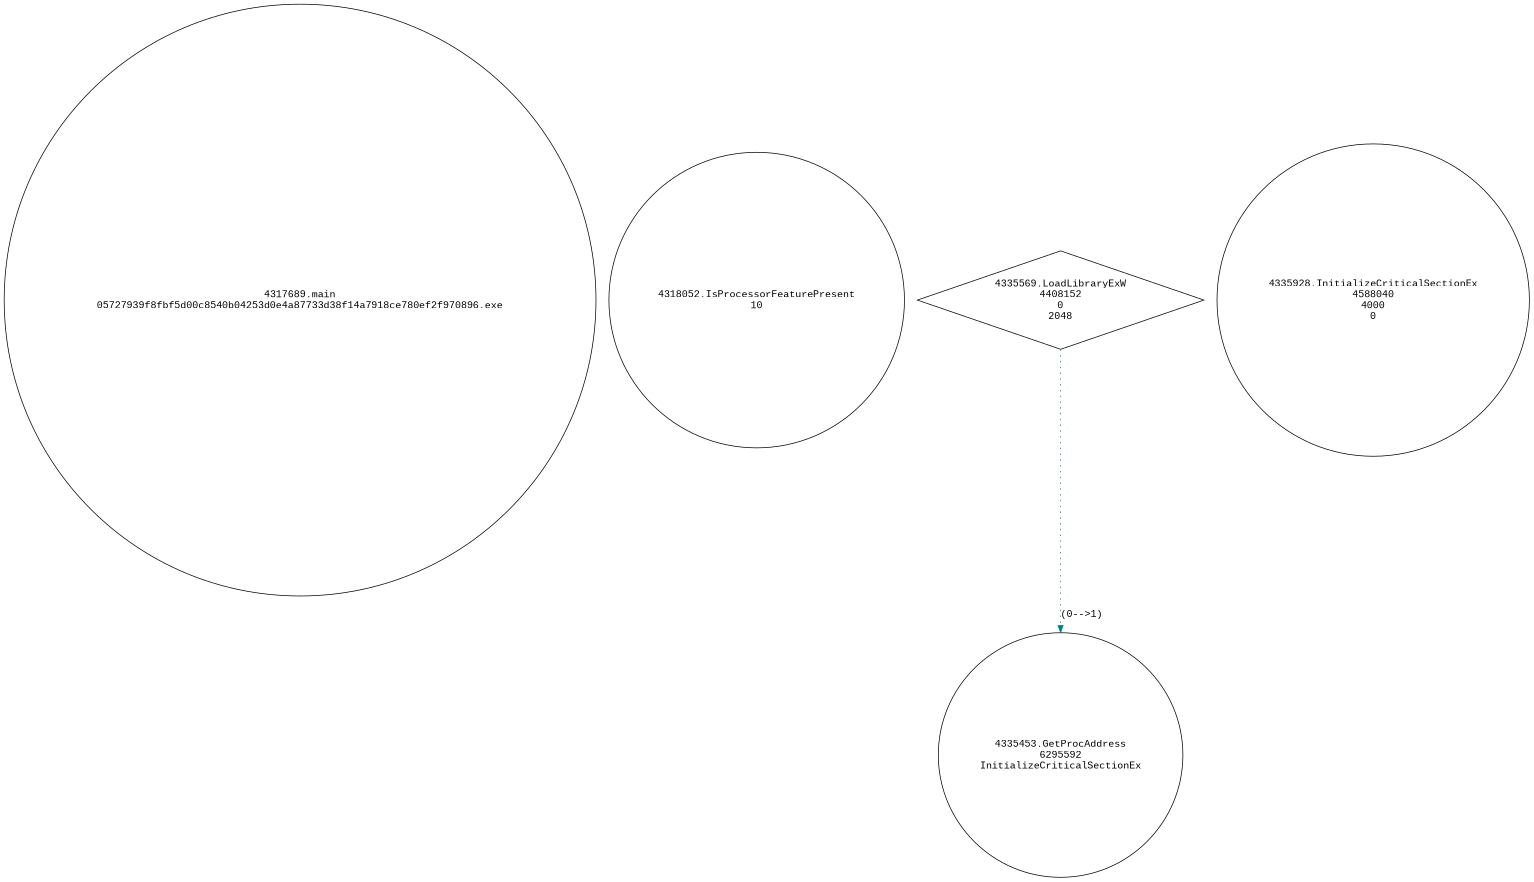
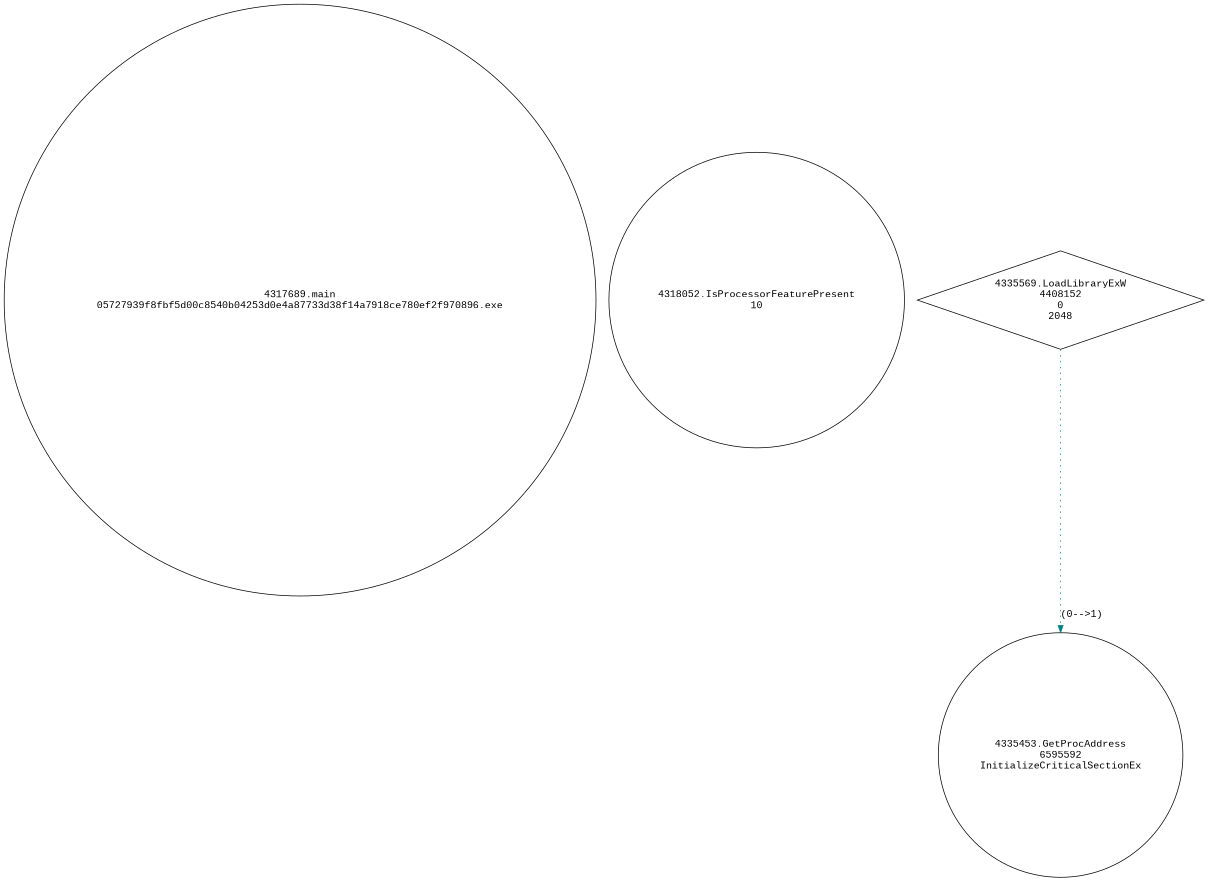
(1373, 300) -> none
(1061, 755) -> (1061, 755)
